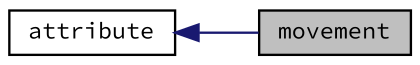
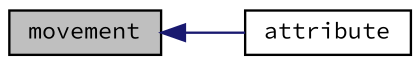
(229, 33) -> (215, 33)
